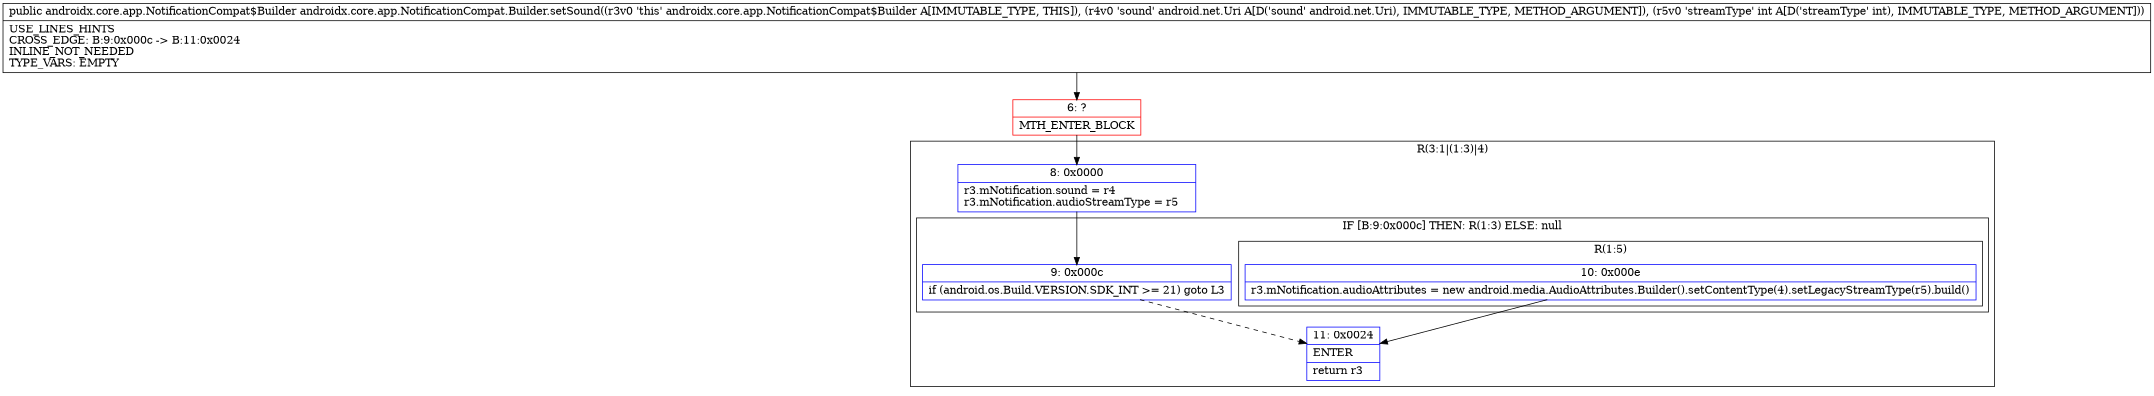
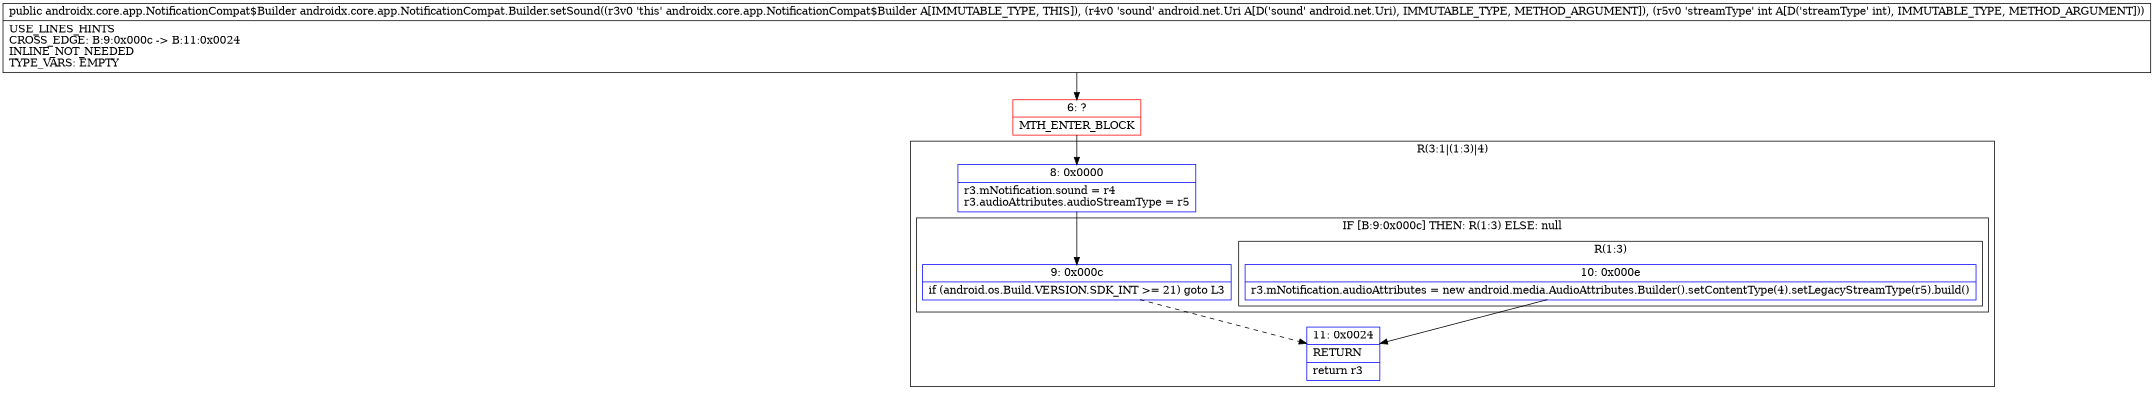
(1071, 202) -> (1077, 202)
(1611, 250) -> (1611, 250)
(1333, 353) -> (1337, 353)
